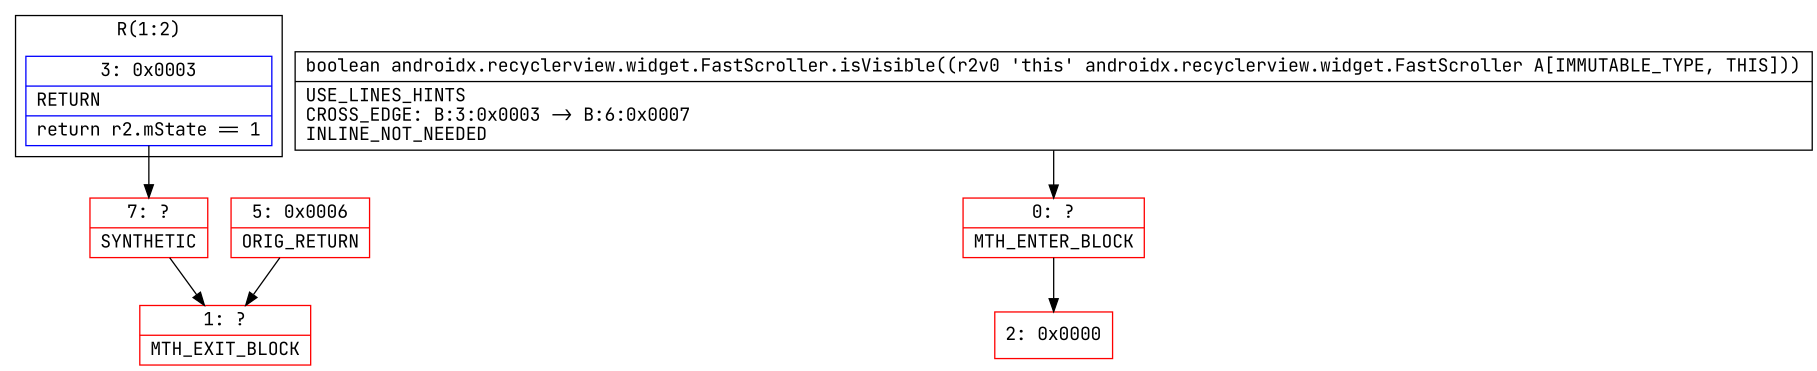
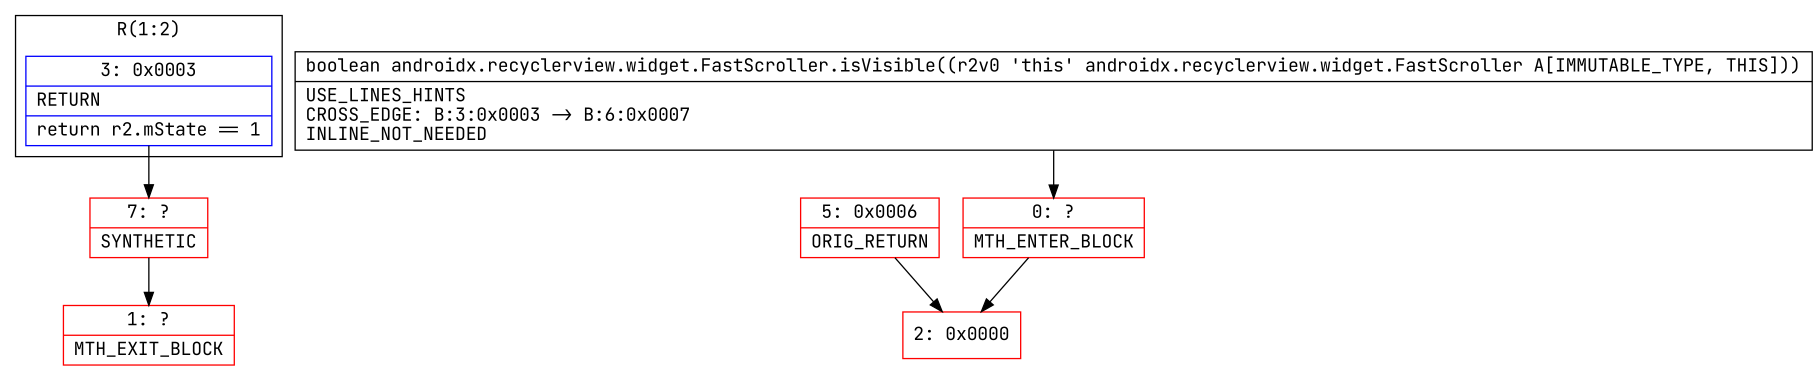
(267, 276) -> (914, 280)
